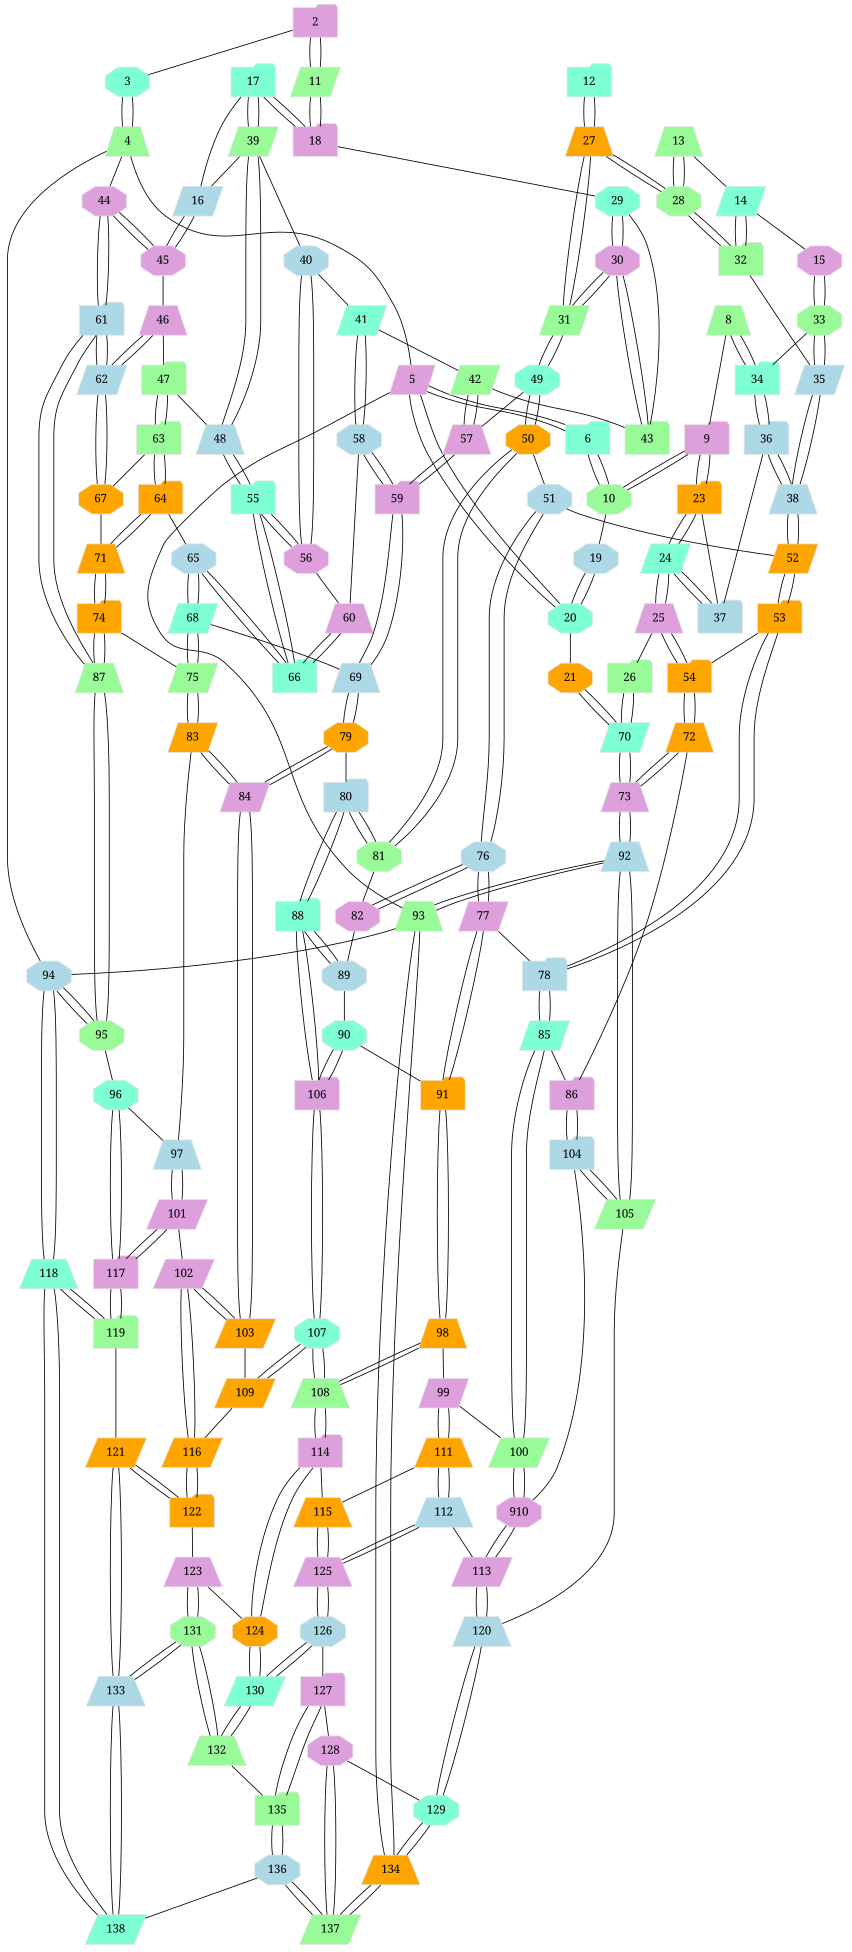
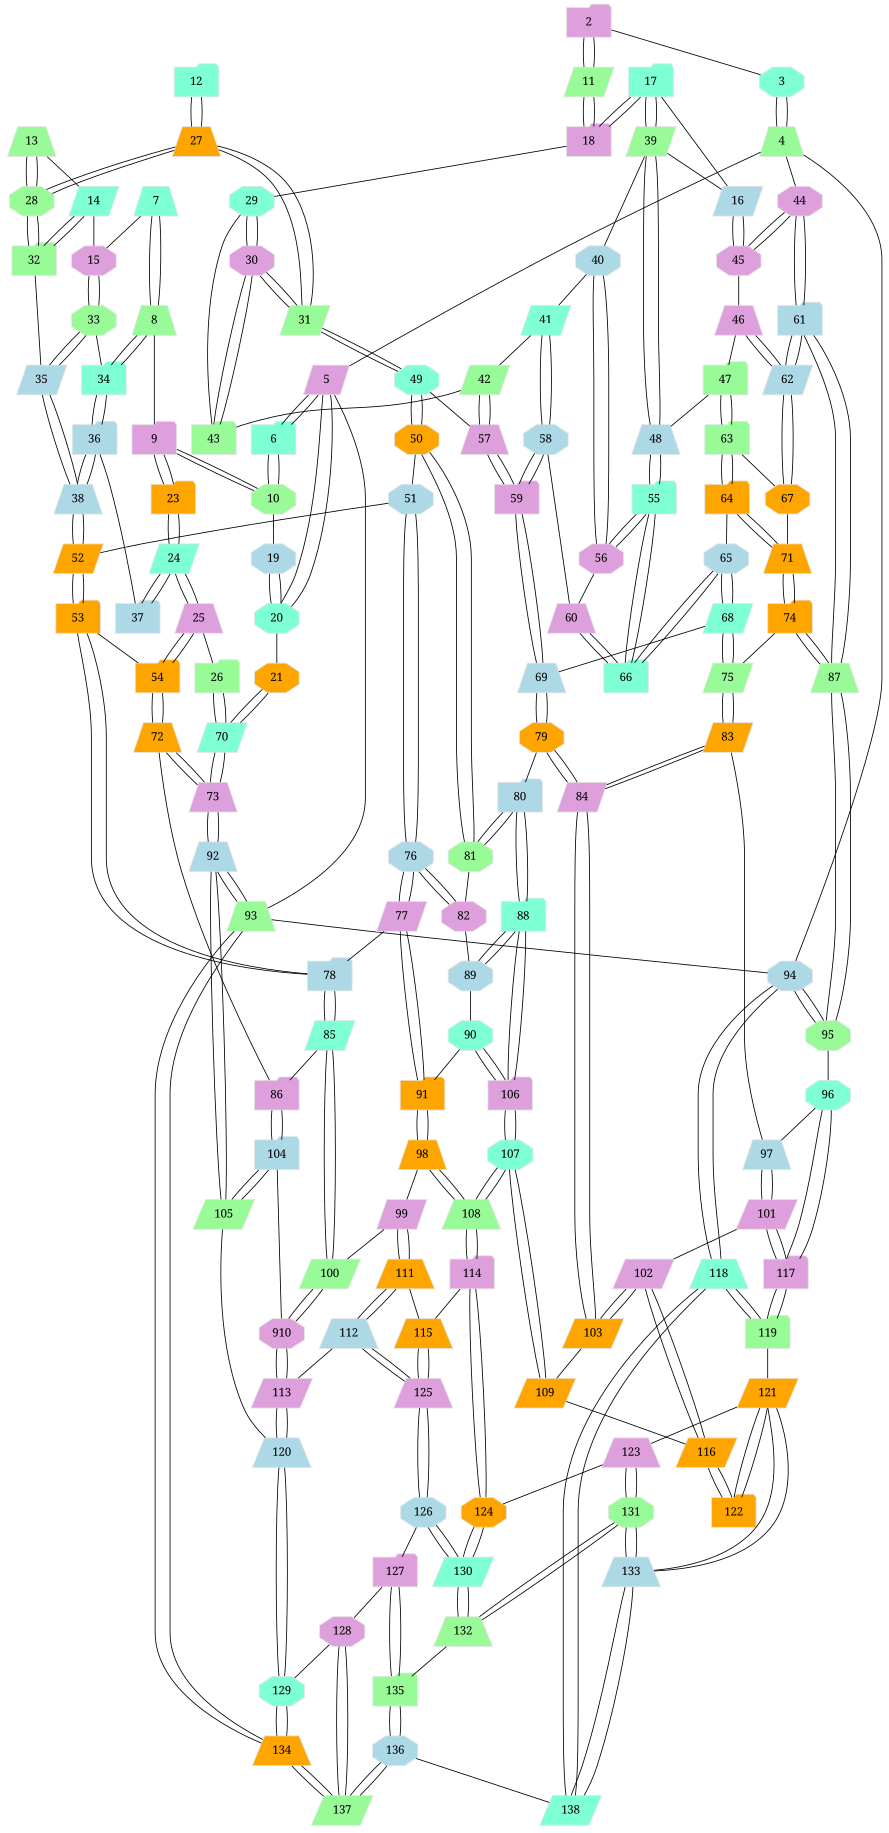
none -> (156, 201)
(710, 559) -> none
(192, 1542) -> (688, 1428)
